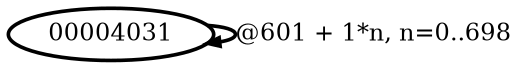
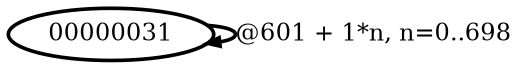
(111, 34) -> (111, 34)
